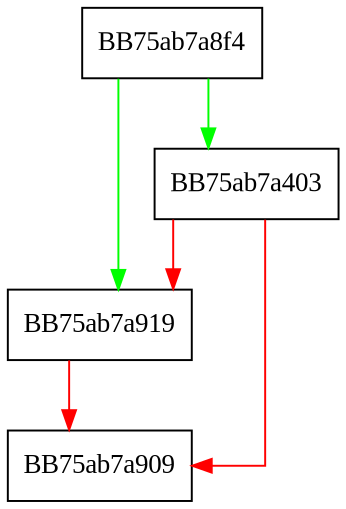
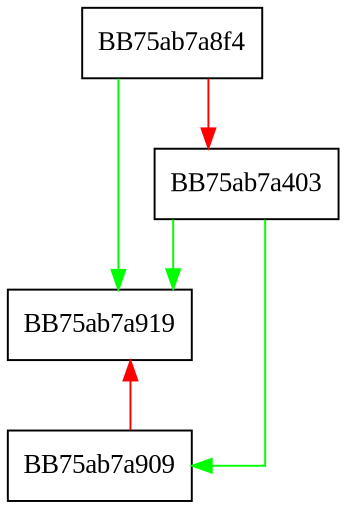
(208, 103) -> (208, 103)
(173, 244) -> (173, 244)
(265, 369) -> (265, 369)
(69, 385) -> (130, 405)
